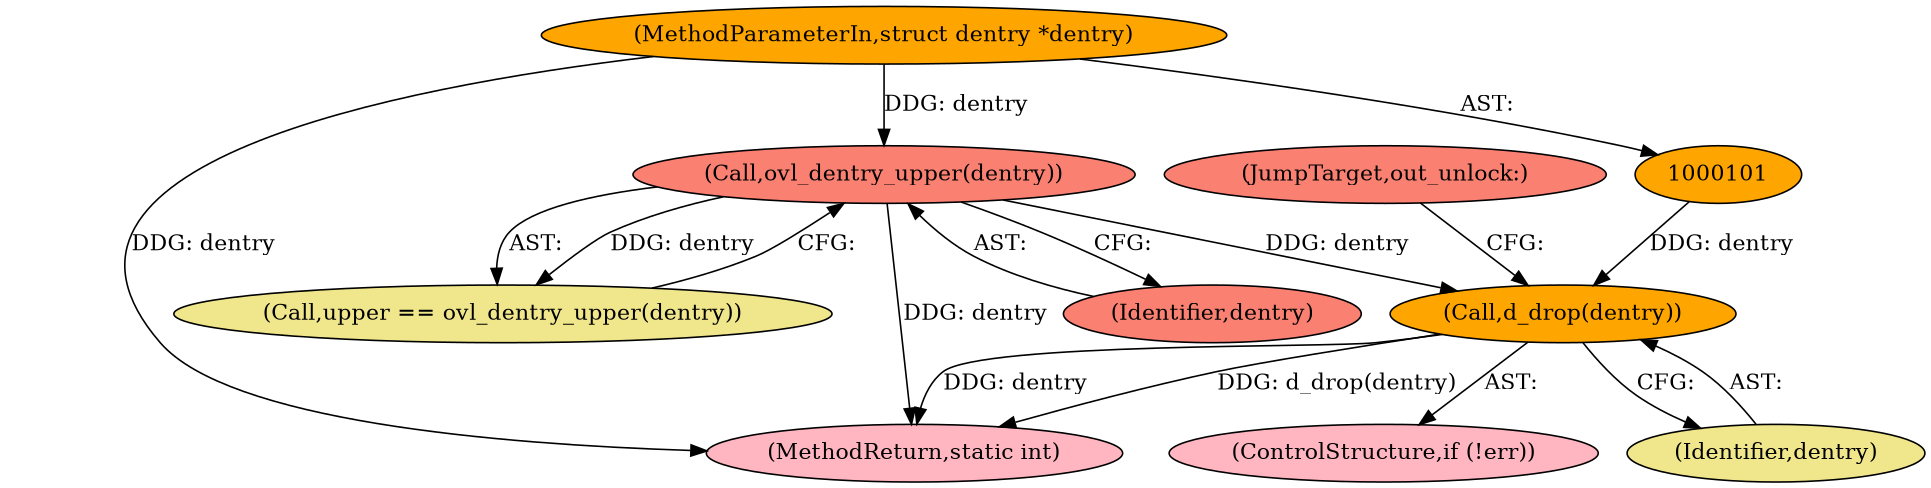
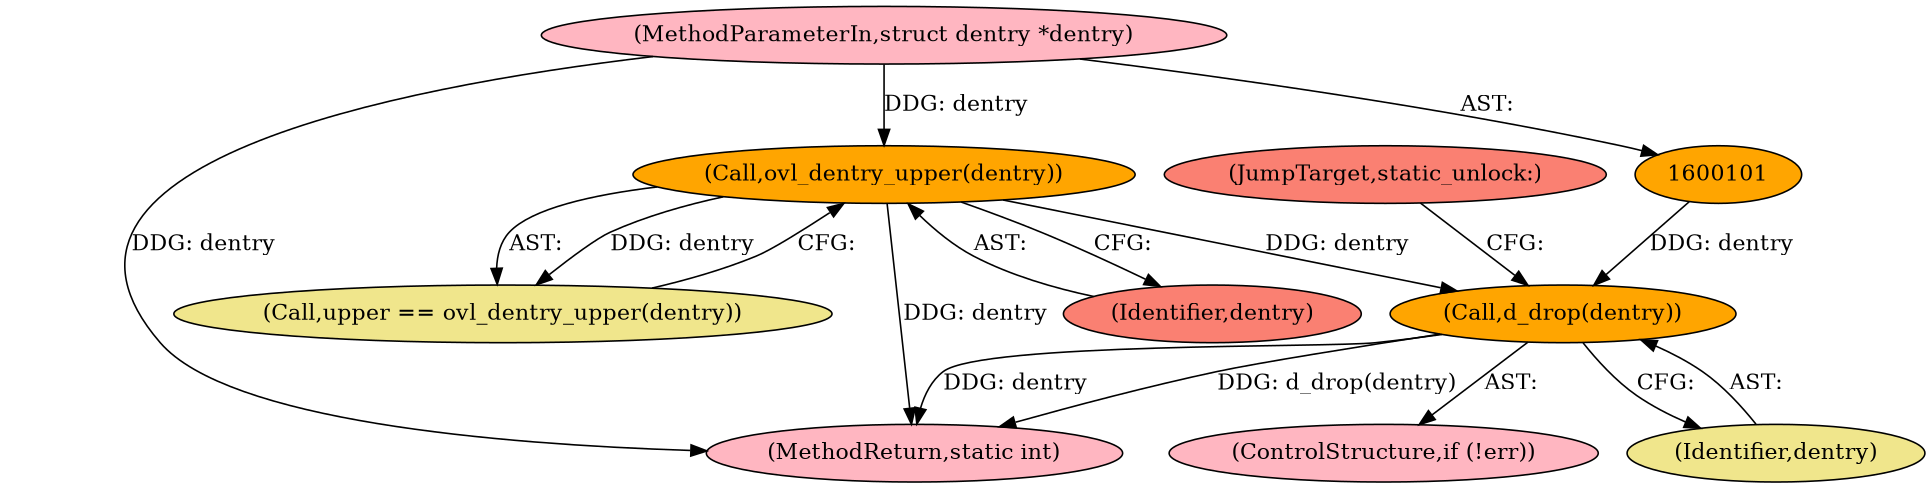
(884, 35) -> (884, 35)
(884, 175) -> (884, 175)
(1385, 175) -> (1385, 175)
(1718, 175) -> (1718, 175)
